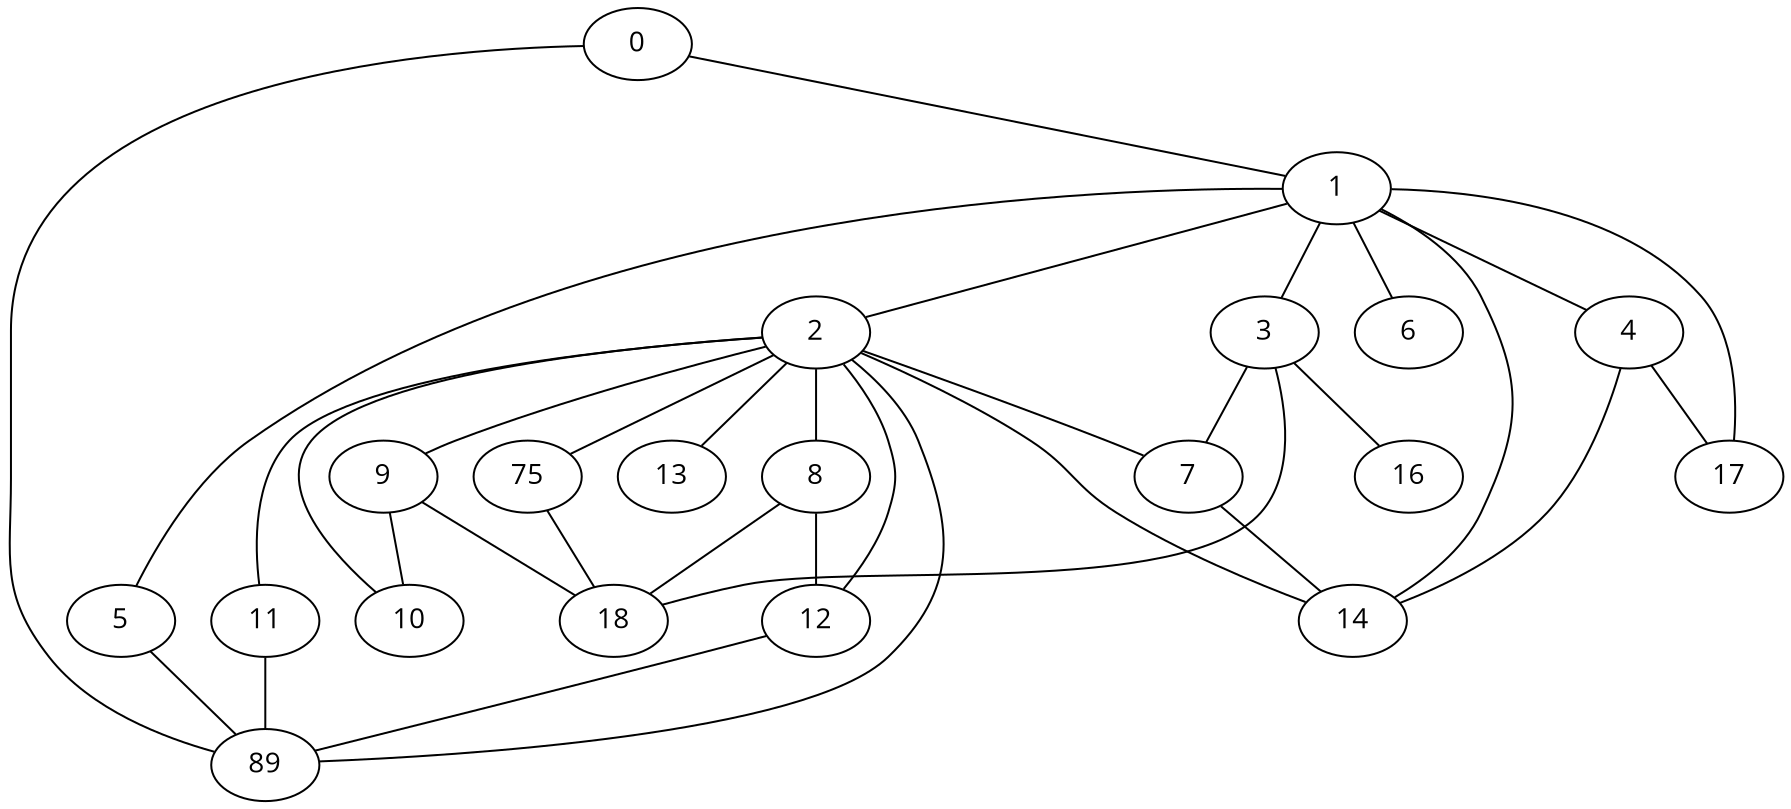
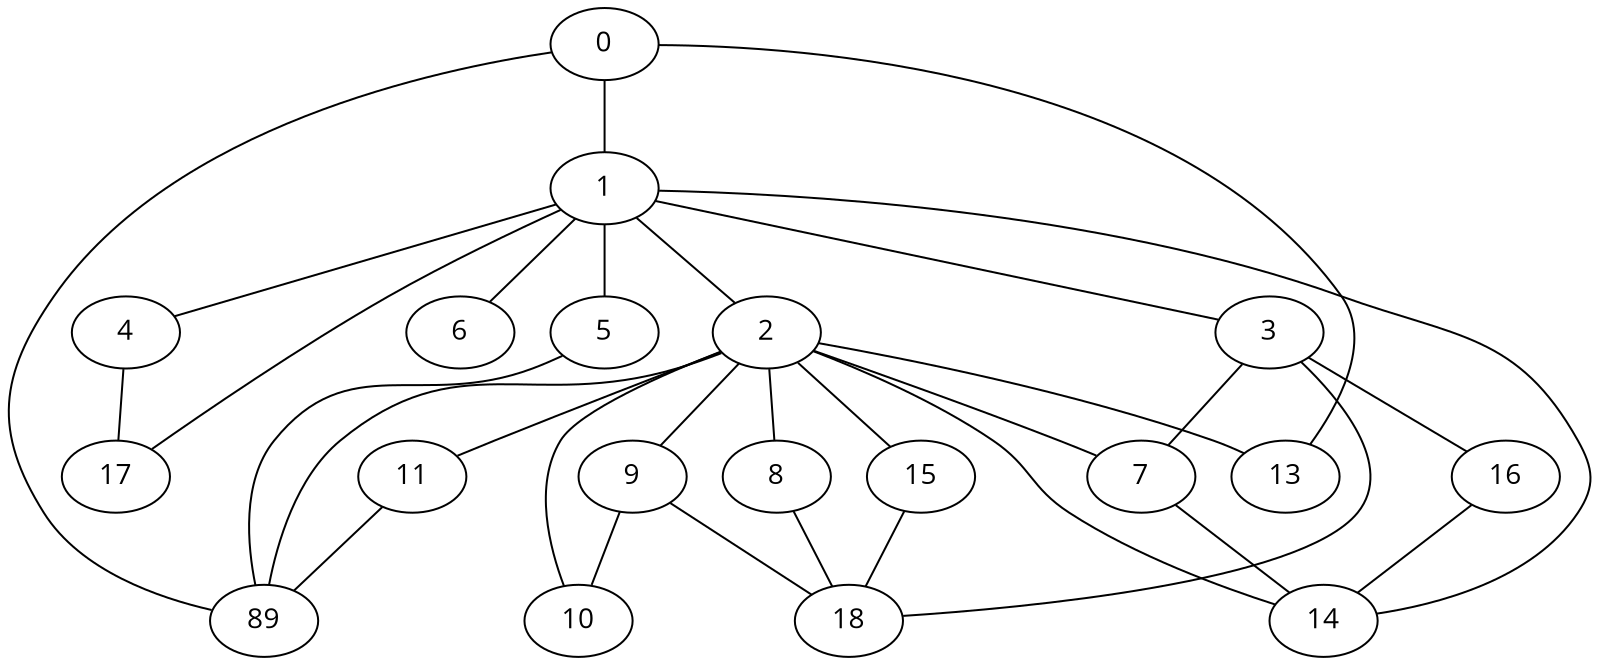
none -> (1106, 124)
(528, 477) -> (921, 477)
(1543, 516) -> (1415, 549)
(816, 621) -> none
